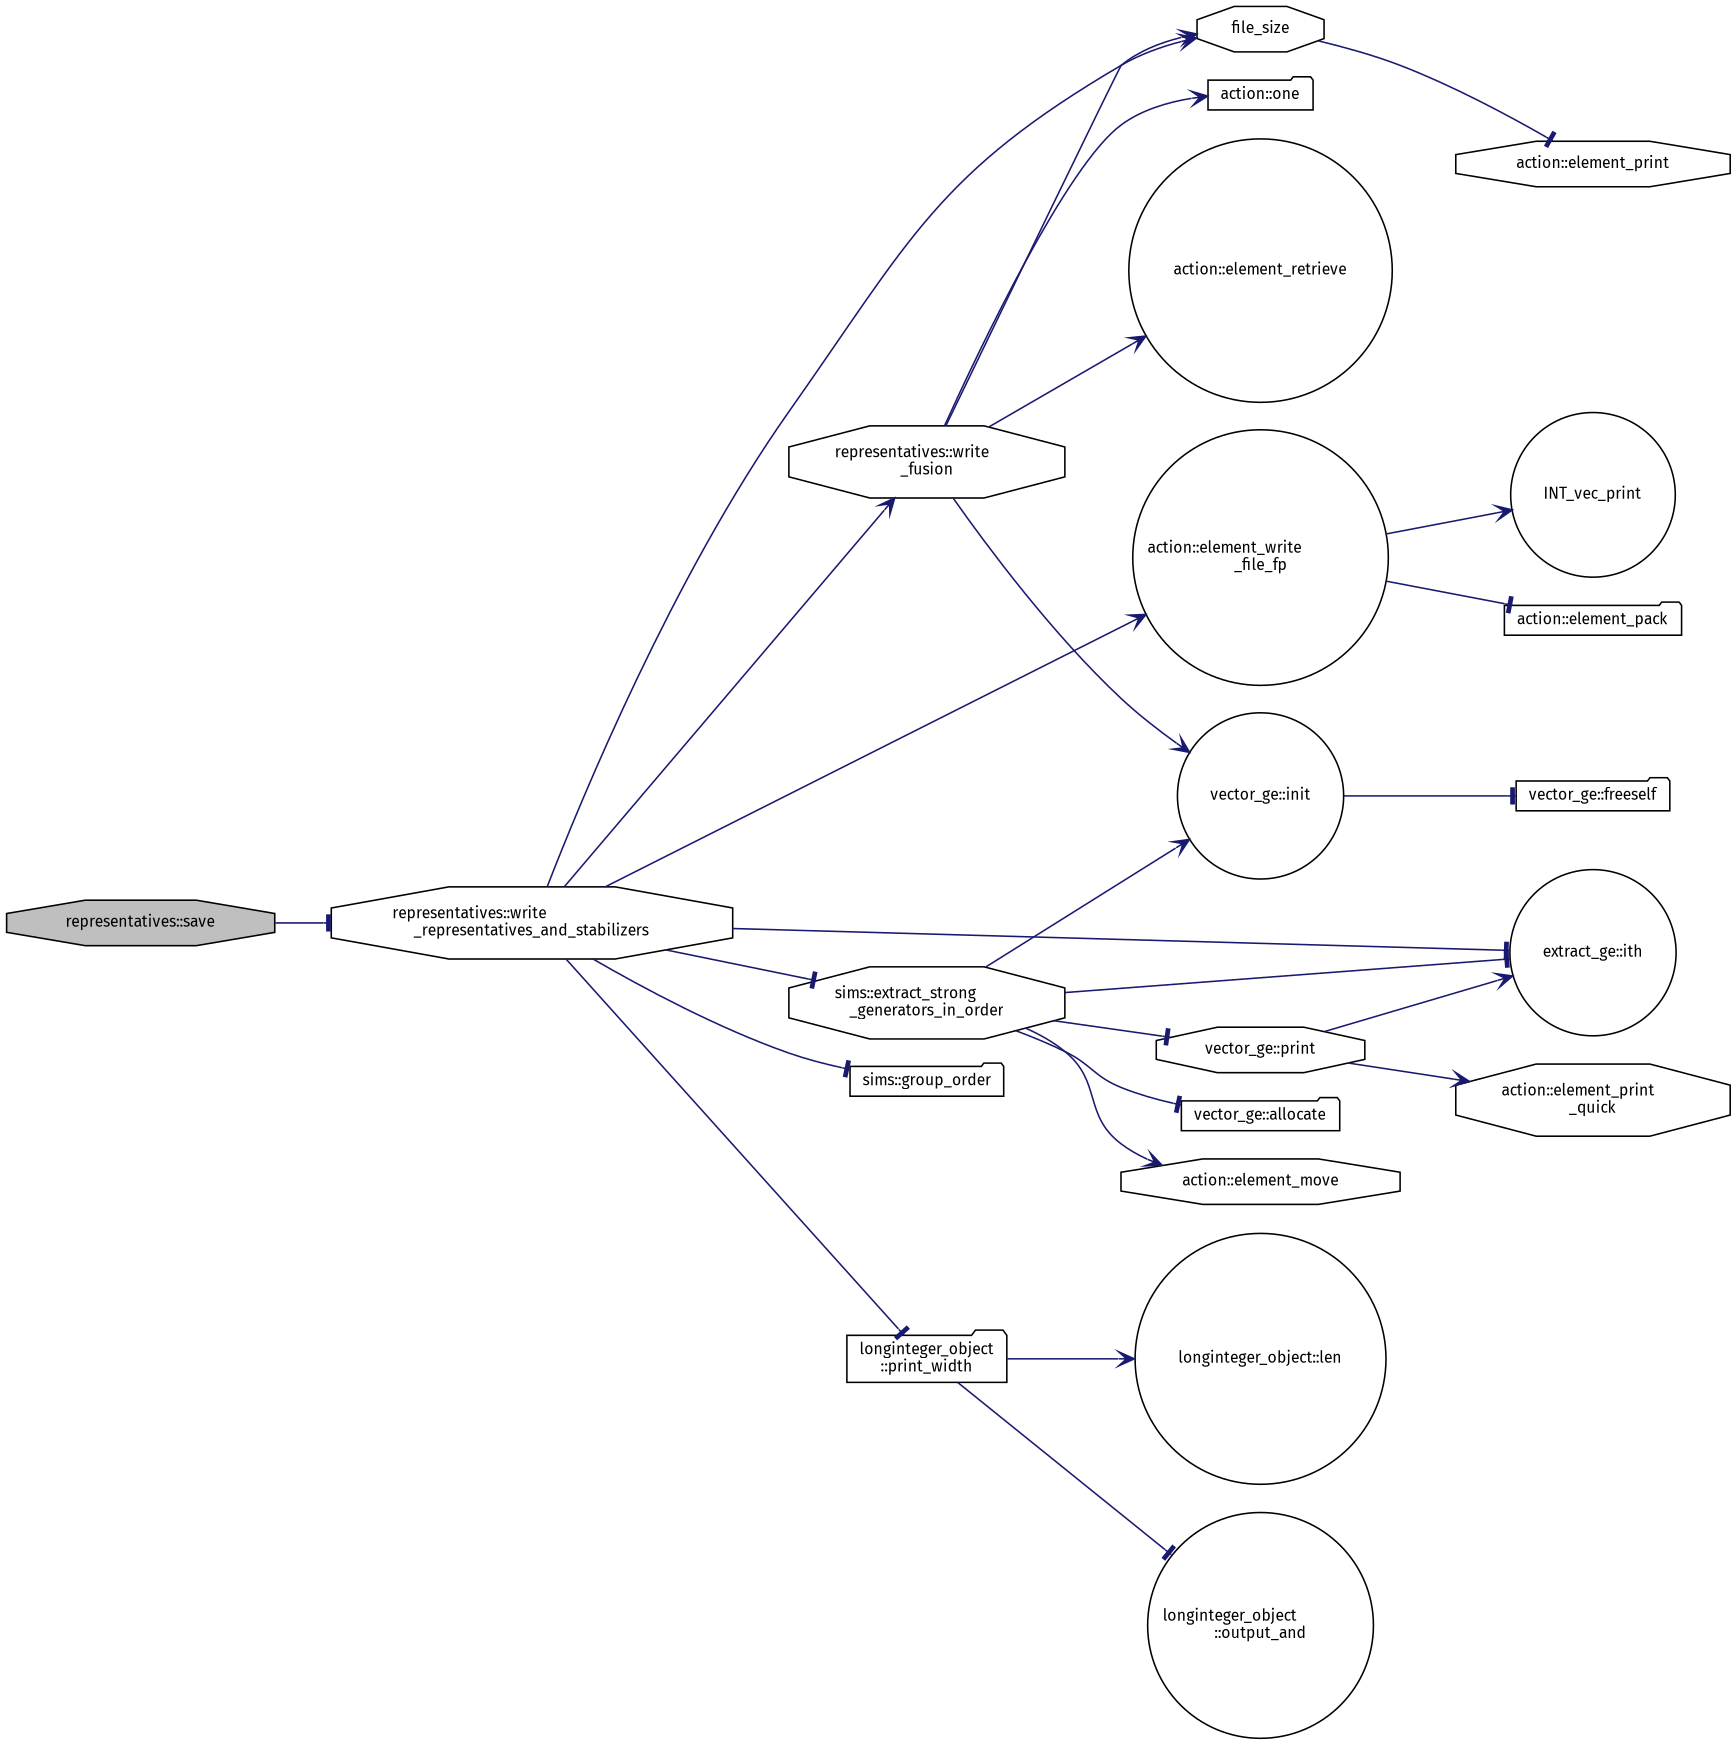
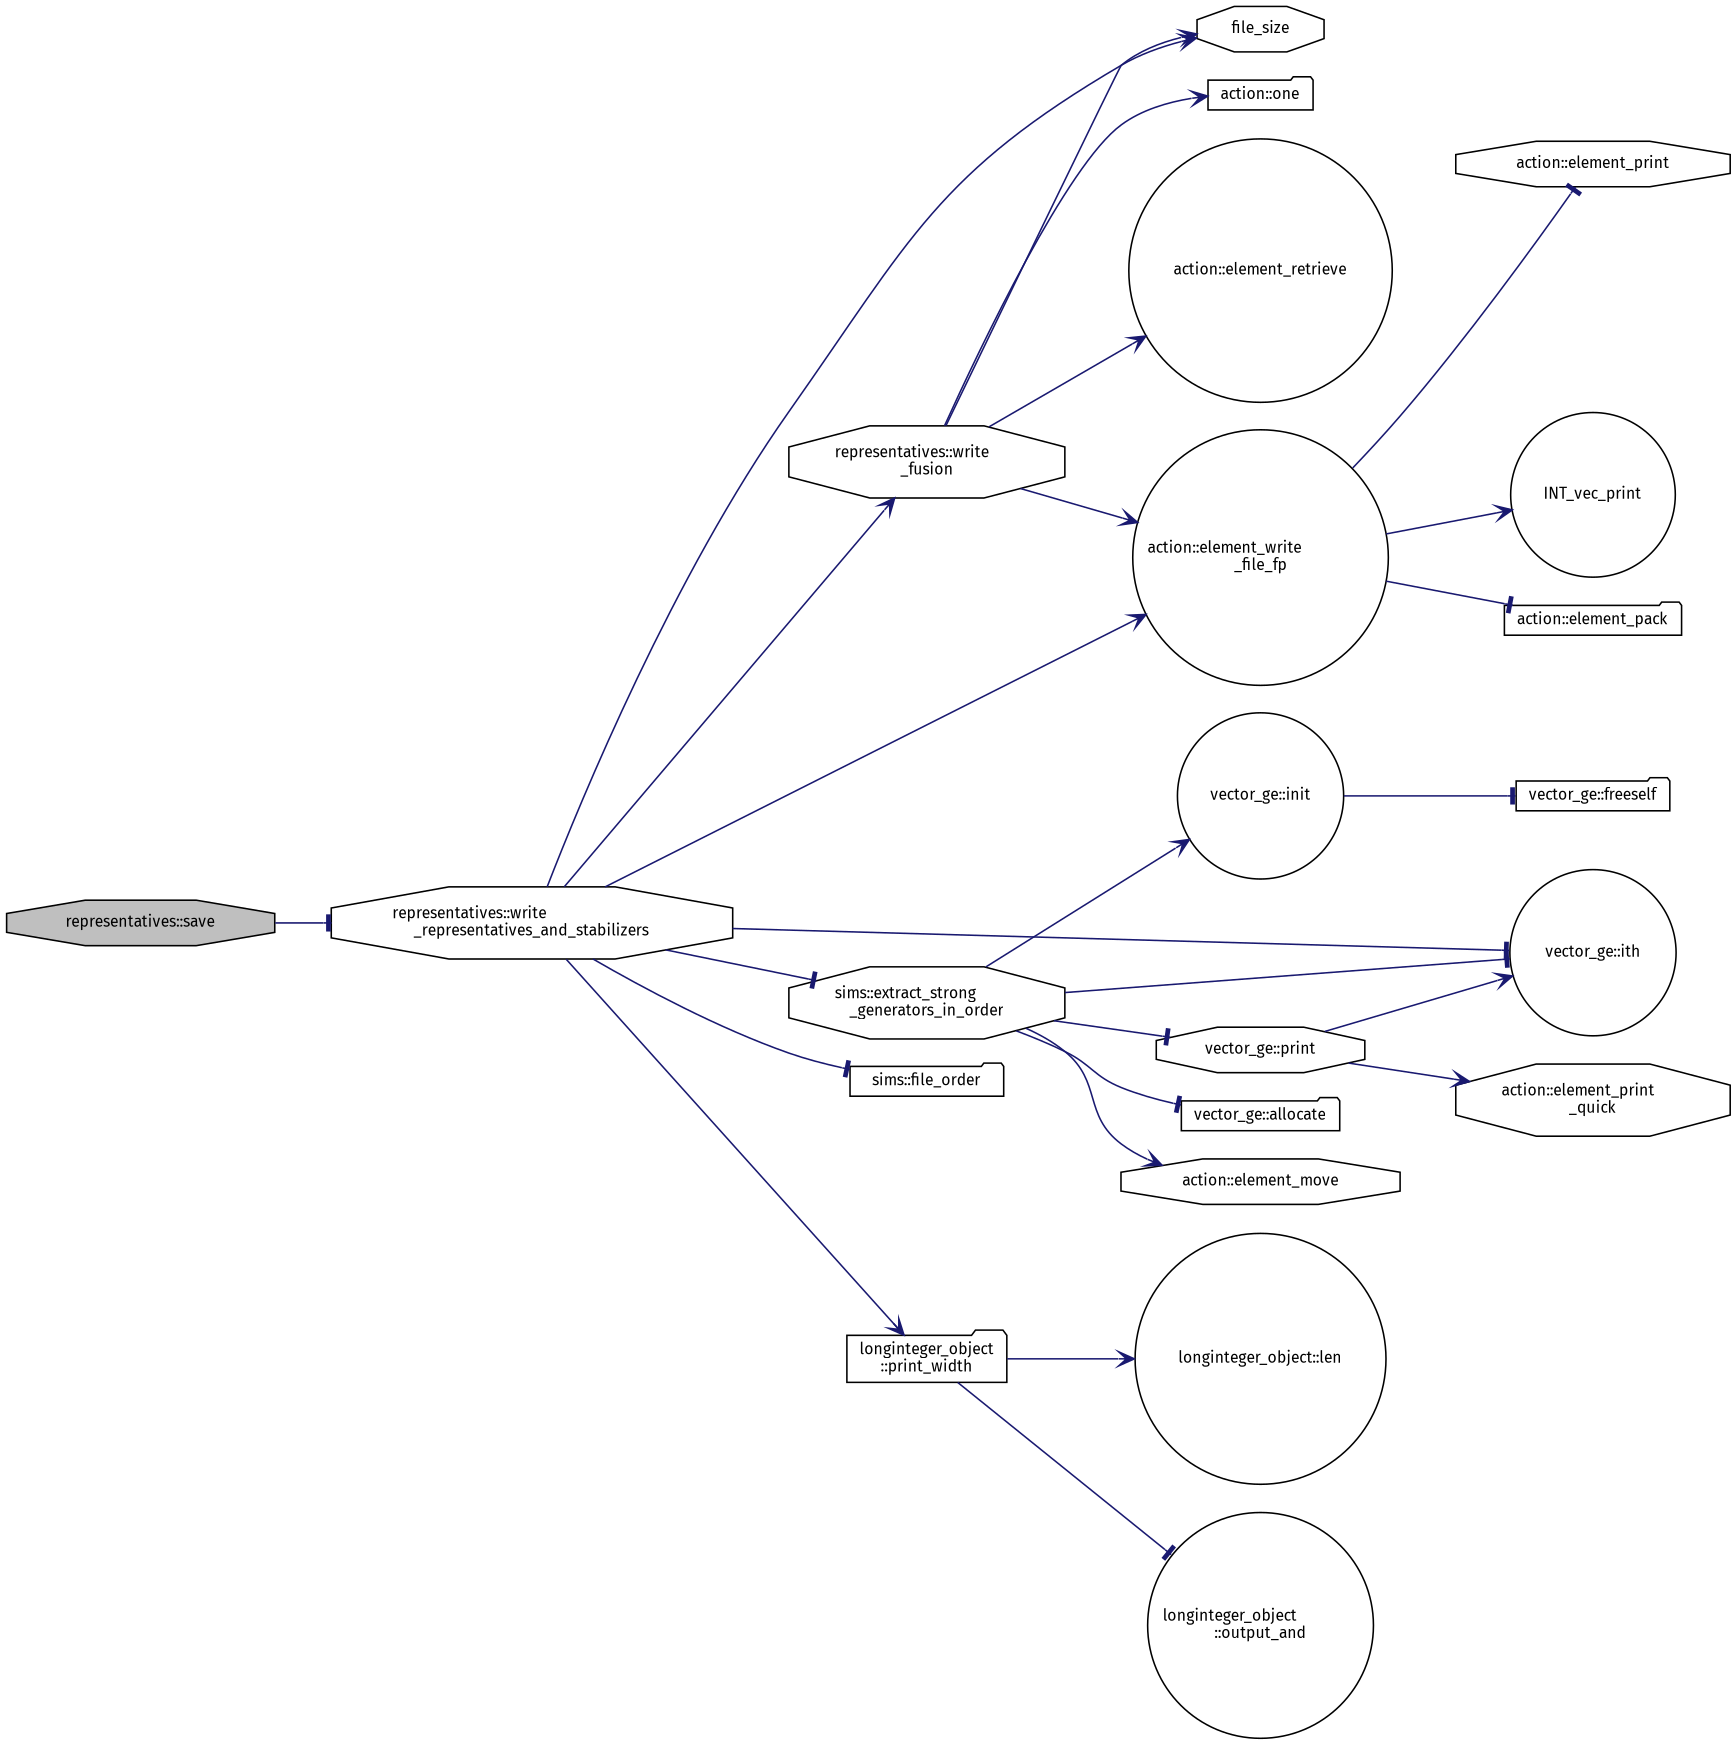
(1436, 80) -> (1466, 335)
(1055, 630) -> (1072, 503)
(1593, 953) -> (1593, 953)
(927, 1081) -> (927, 1081)
(732, 1144) -> (732, 1144)
